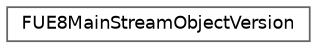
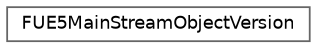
(158, 24) -> (158, 24)
